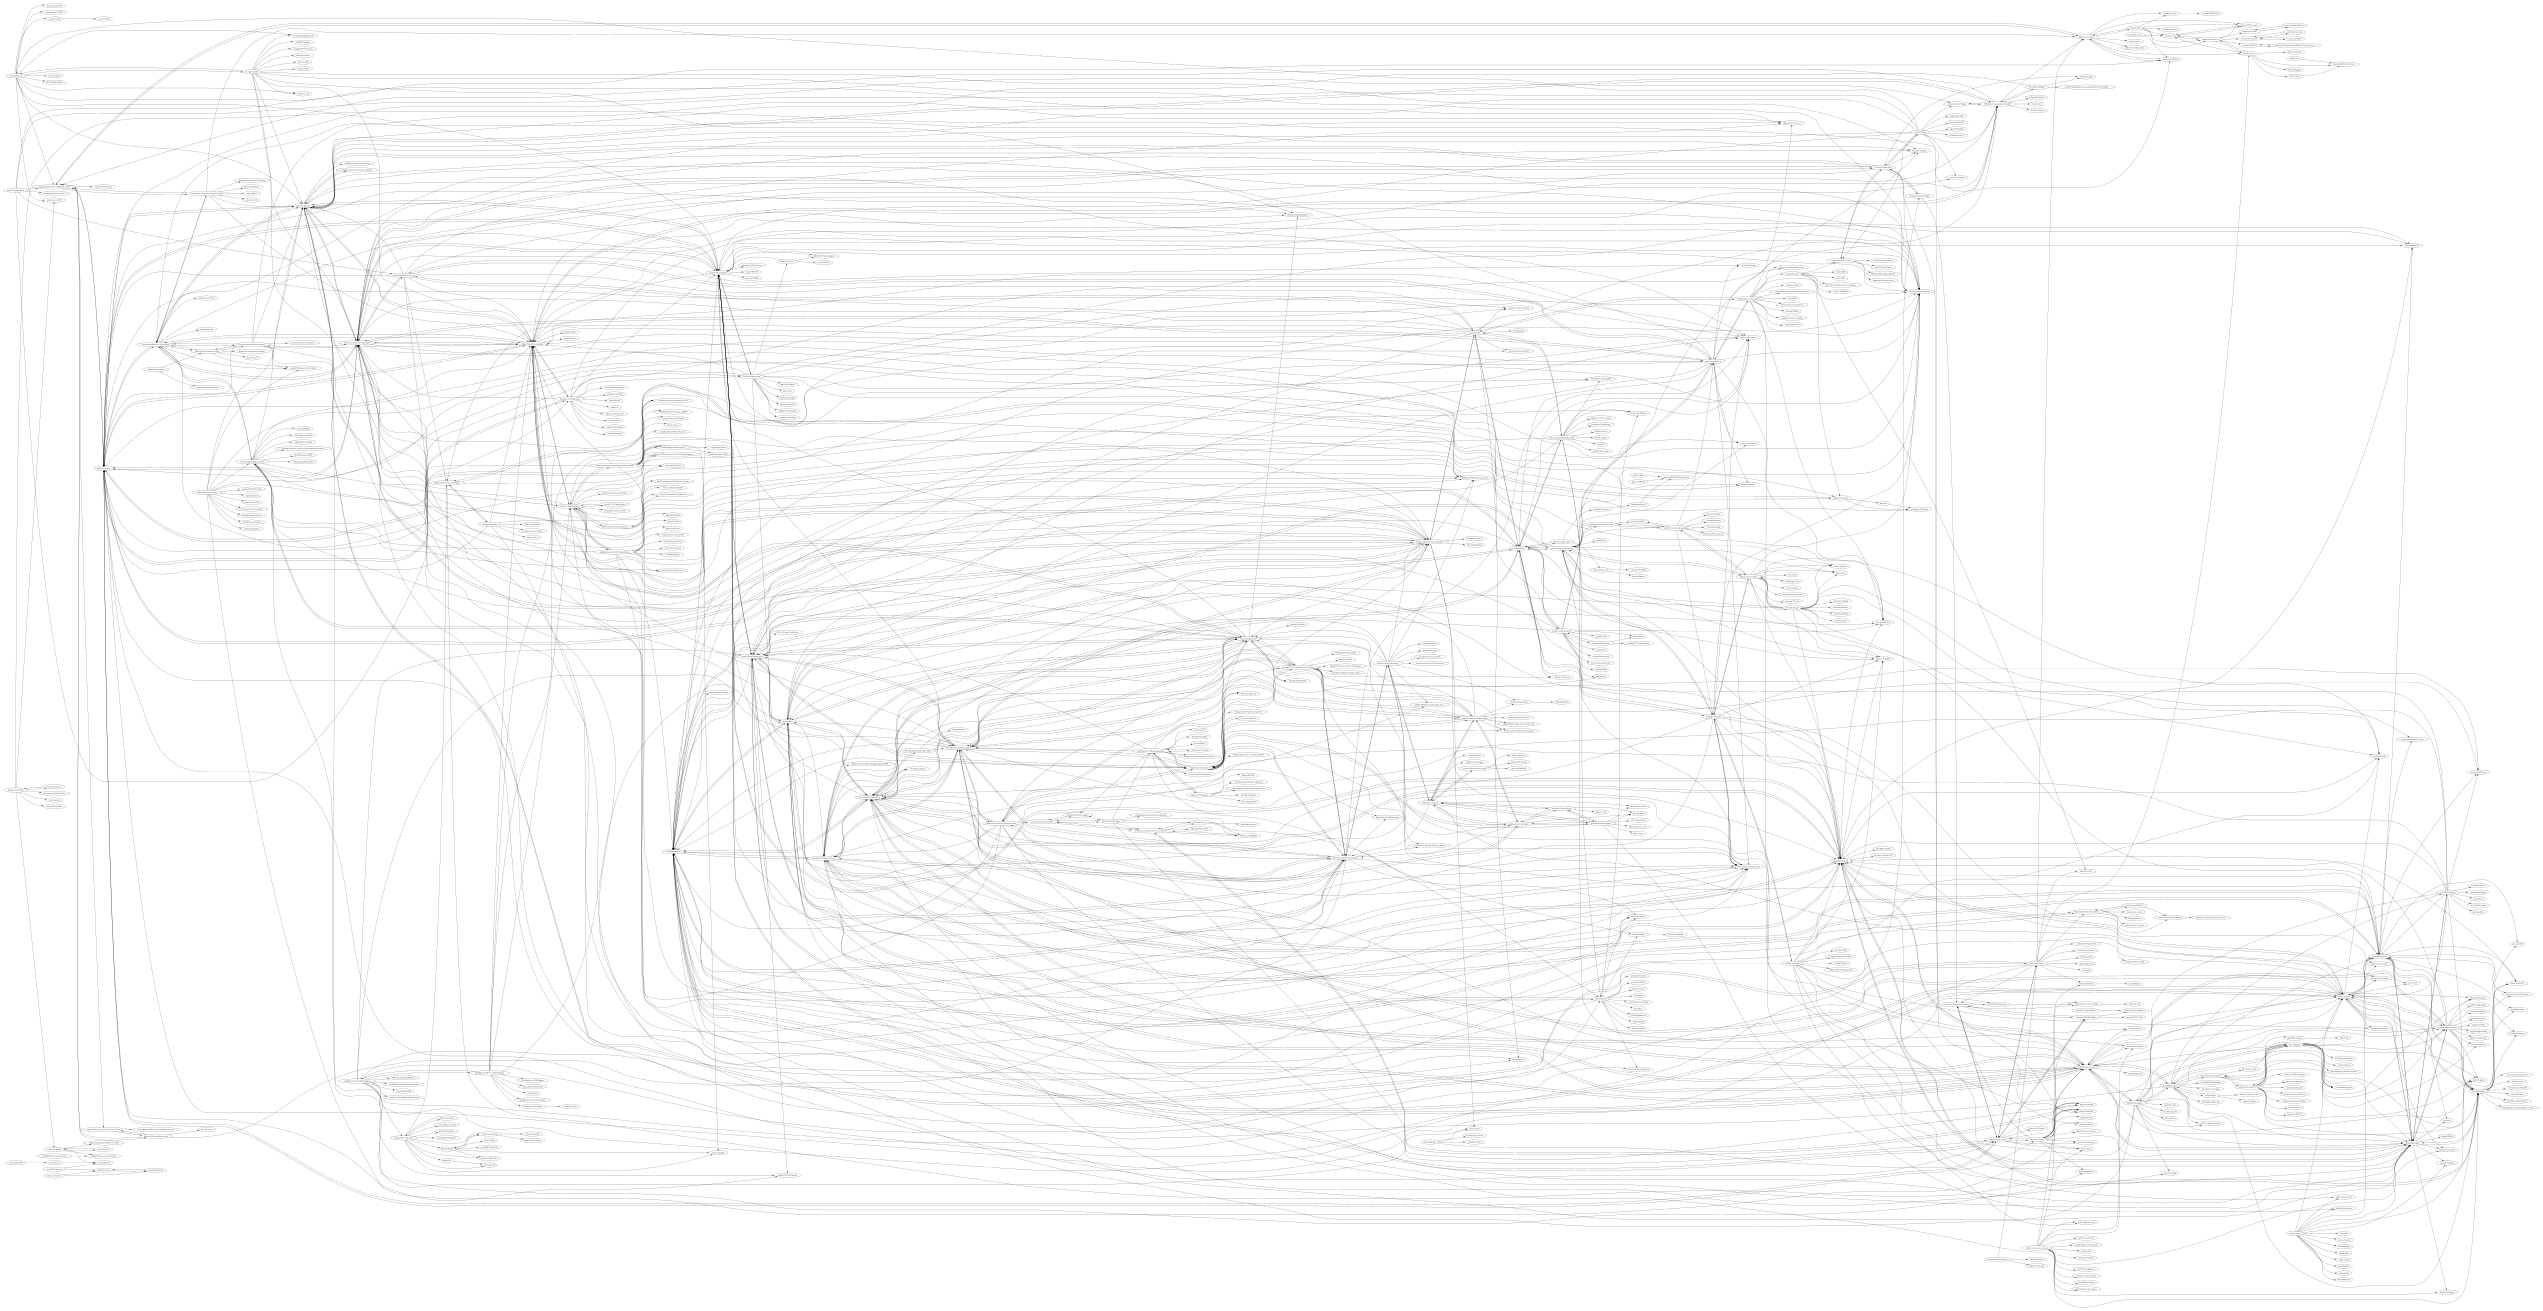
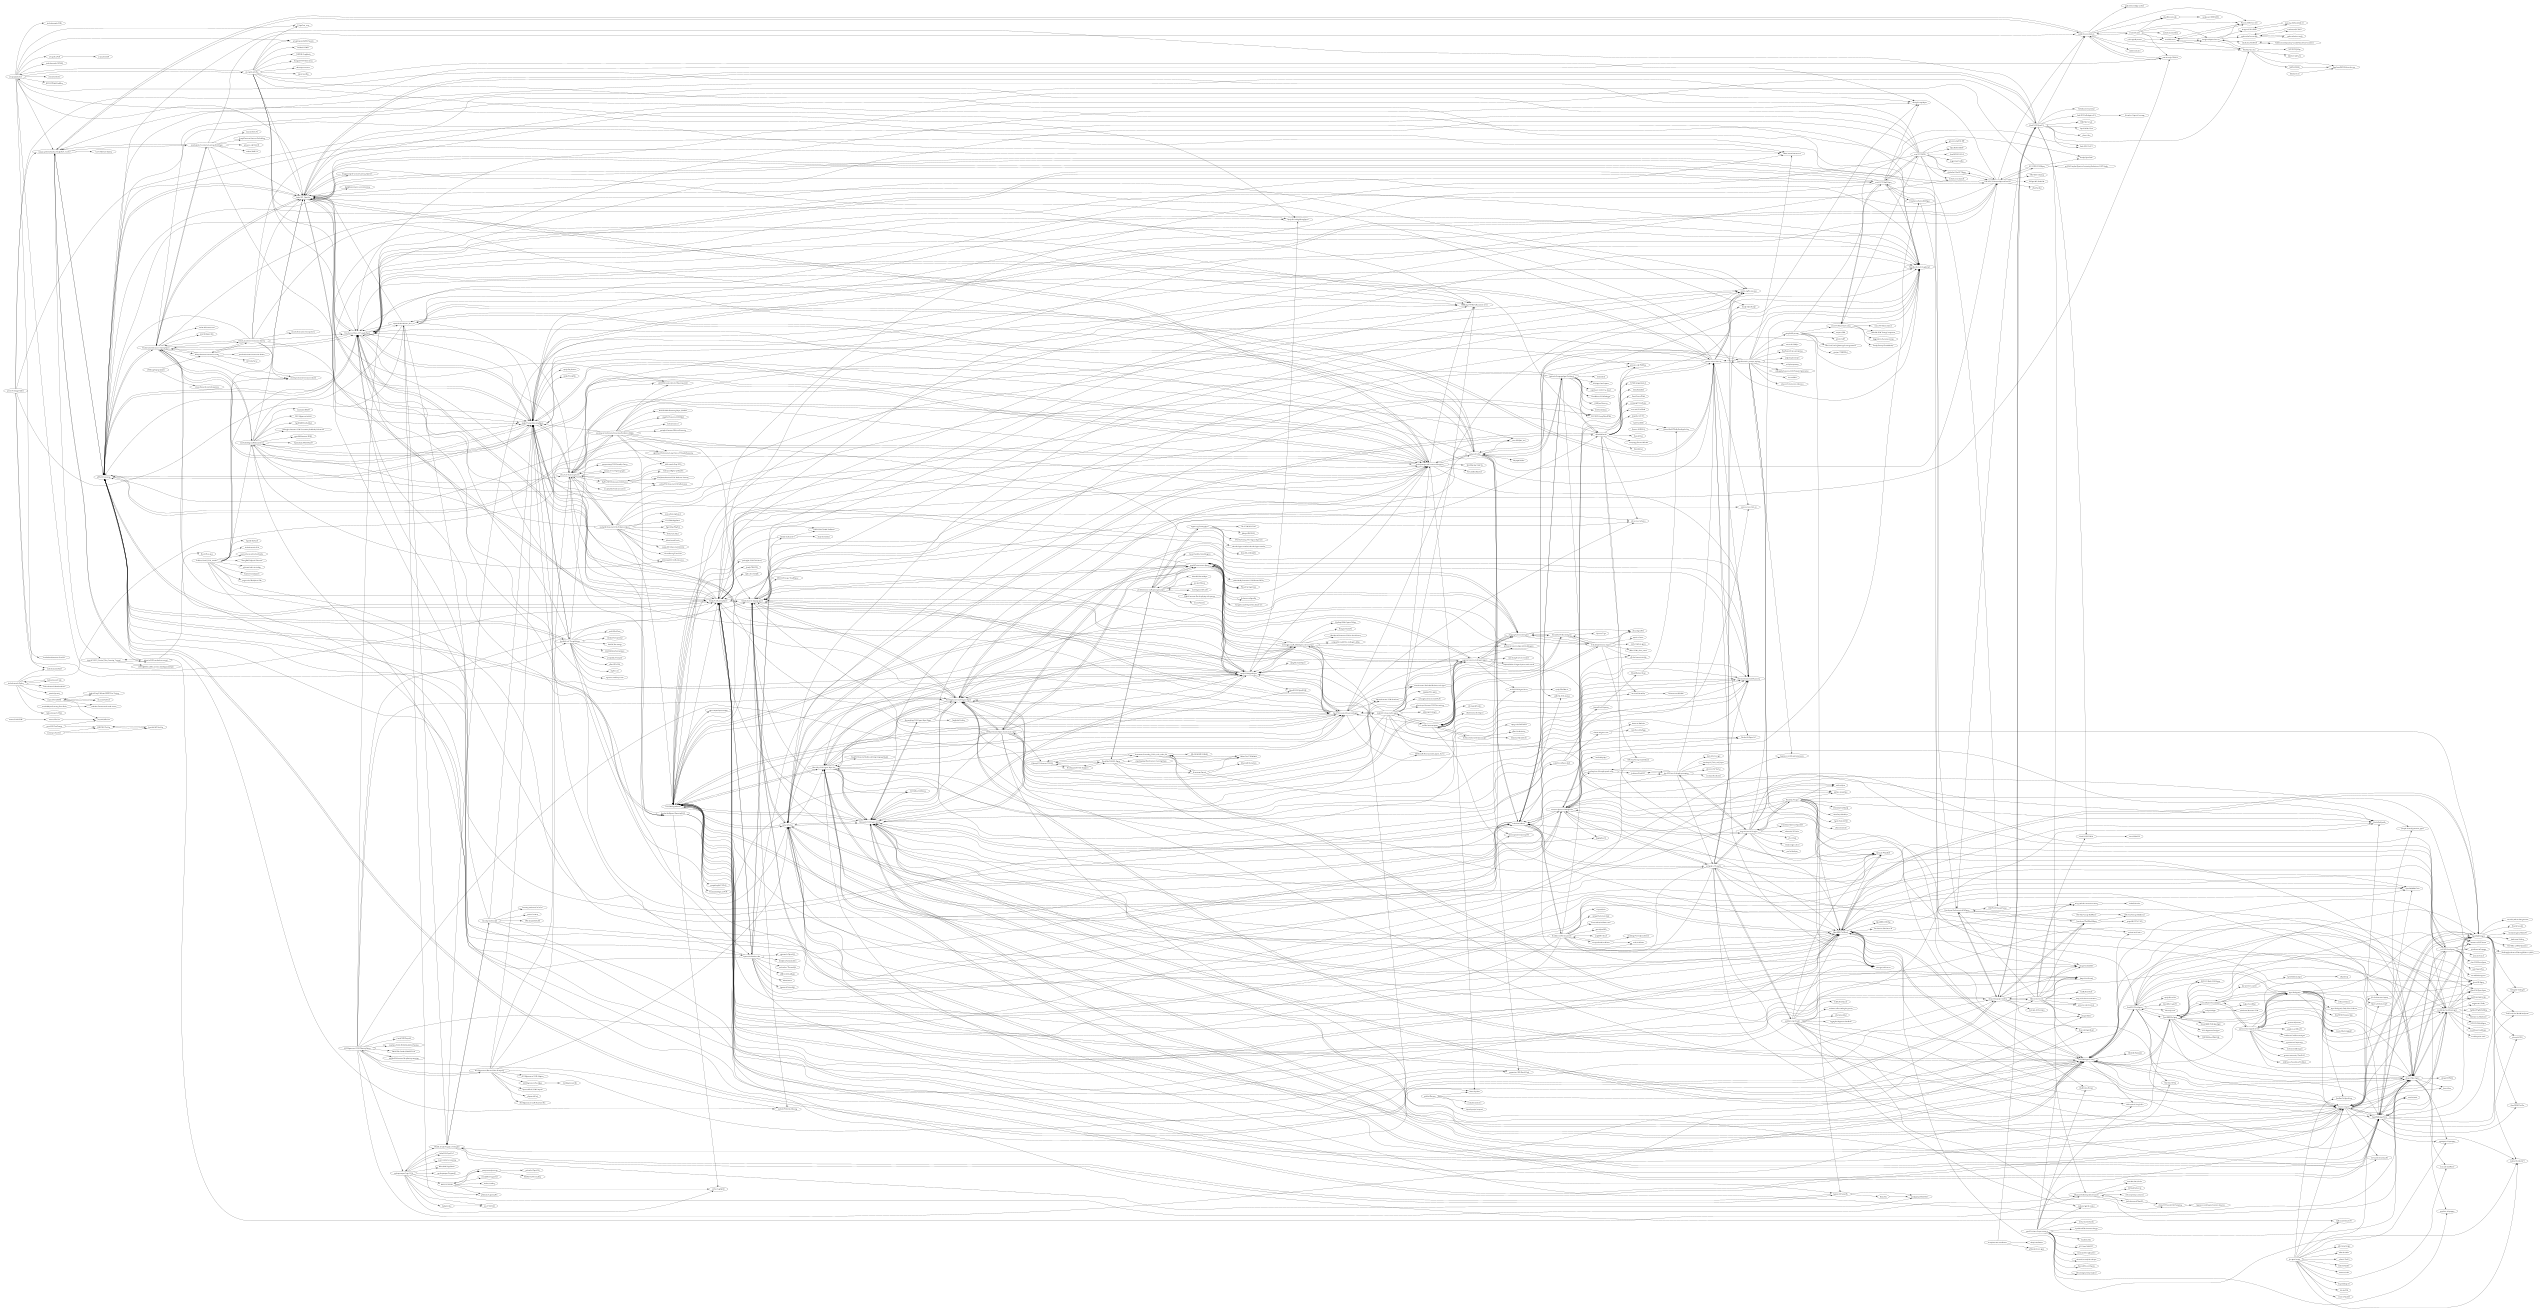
(1117, 781) -> (1131, 675)
(2031, 1164) -> none
